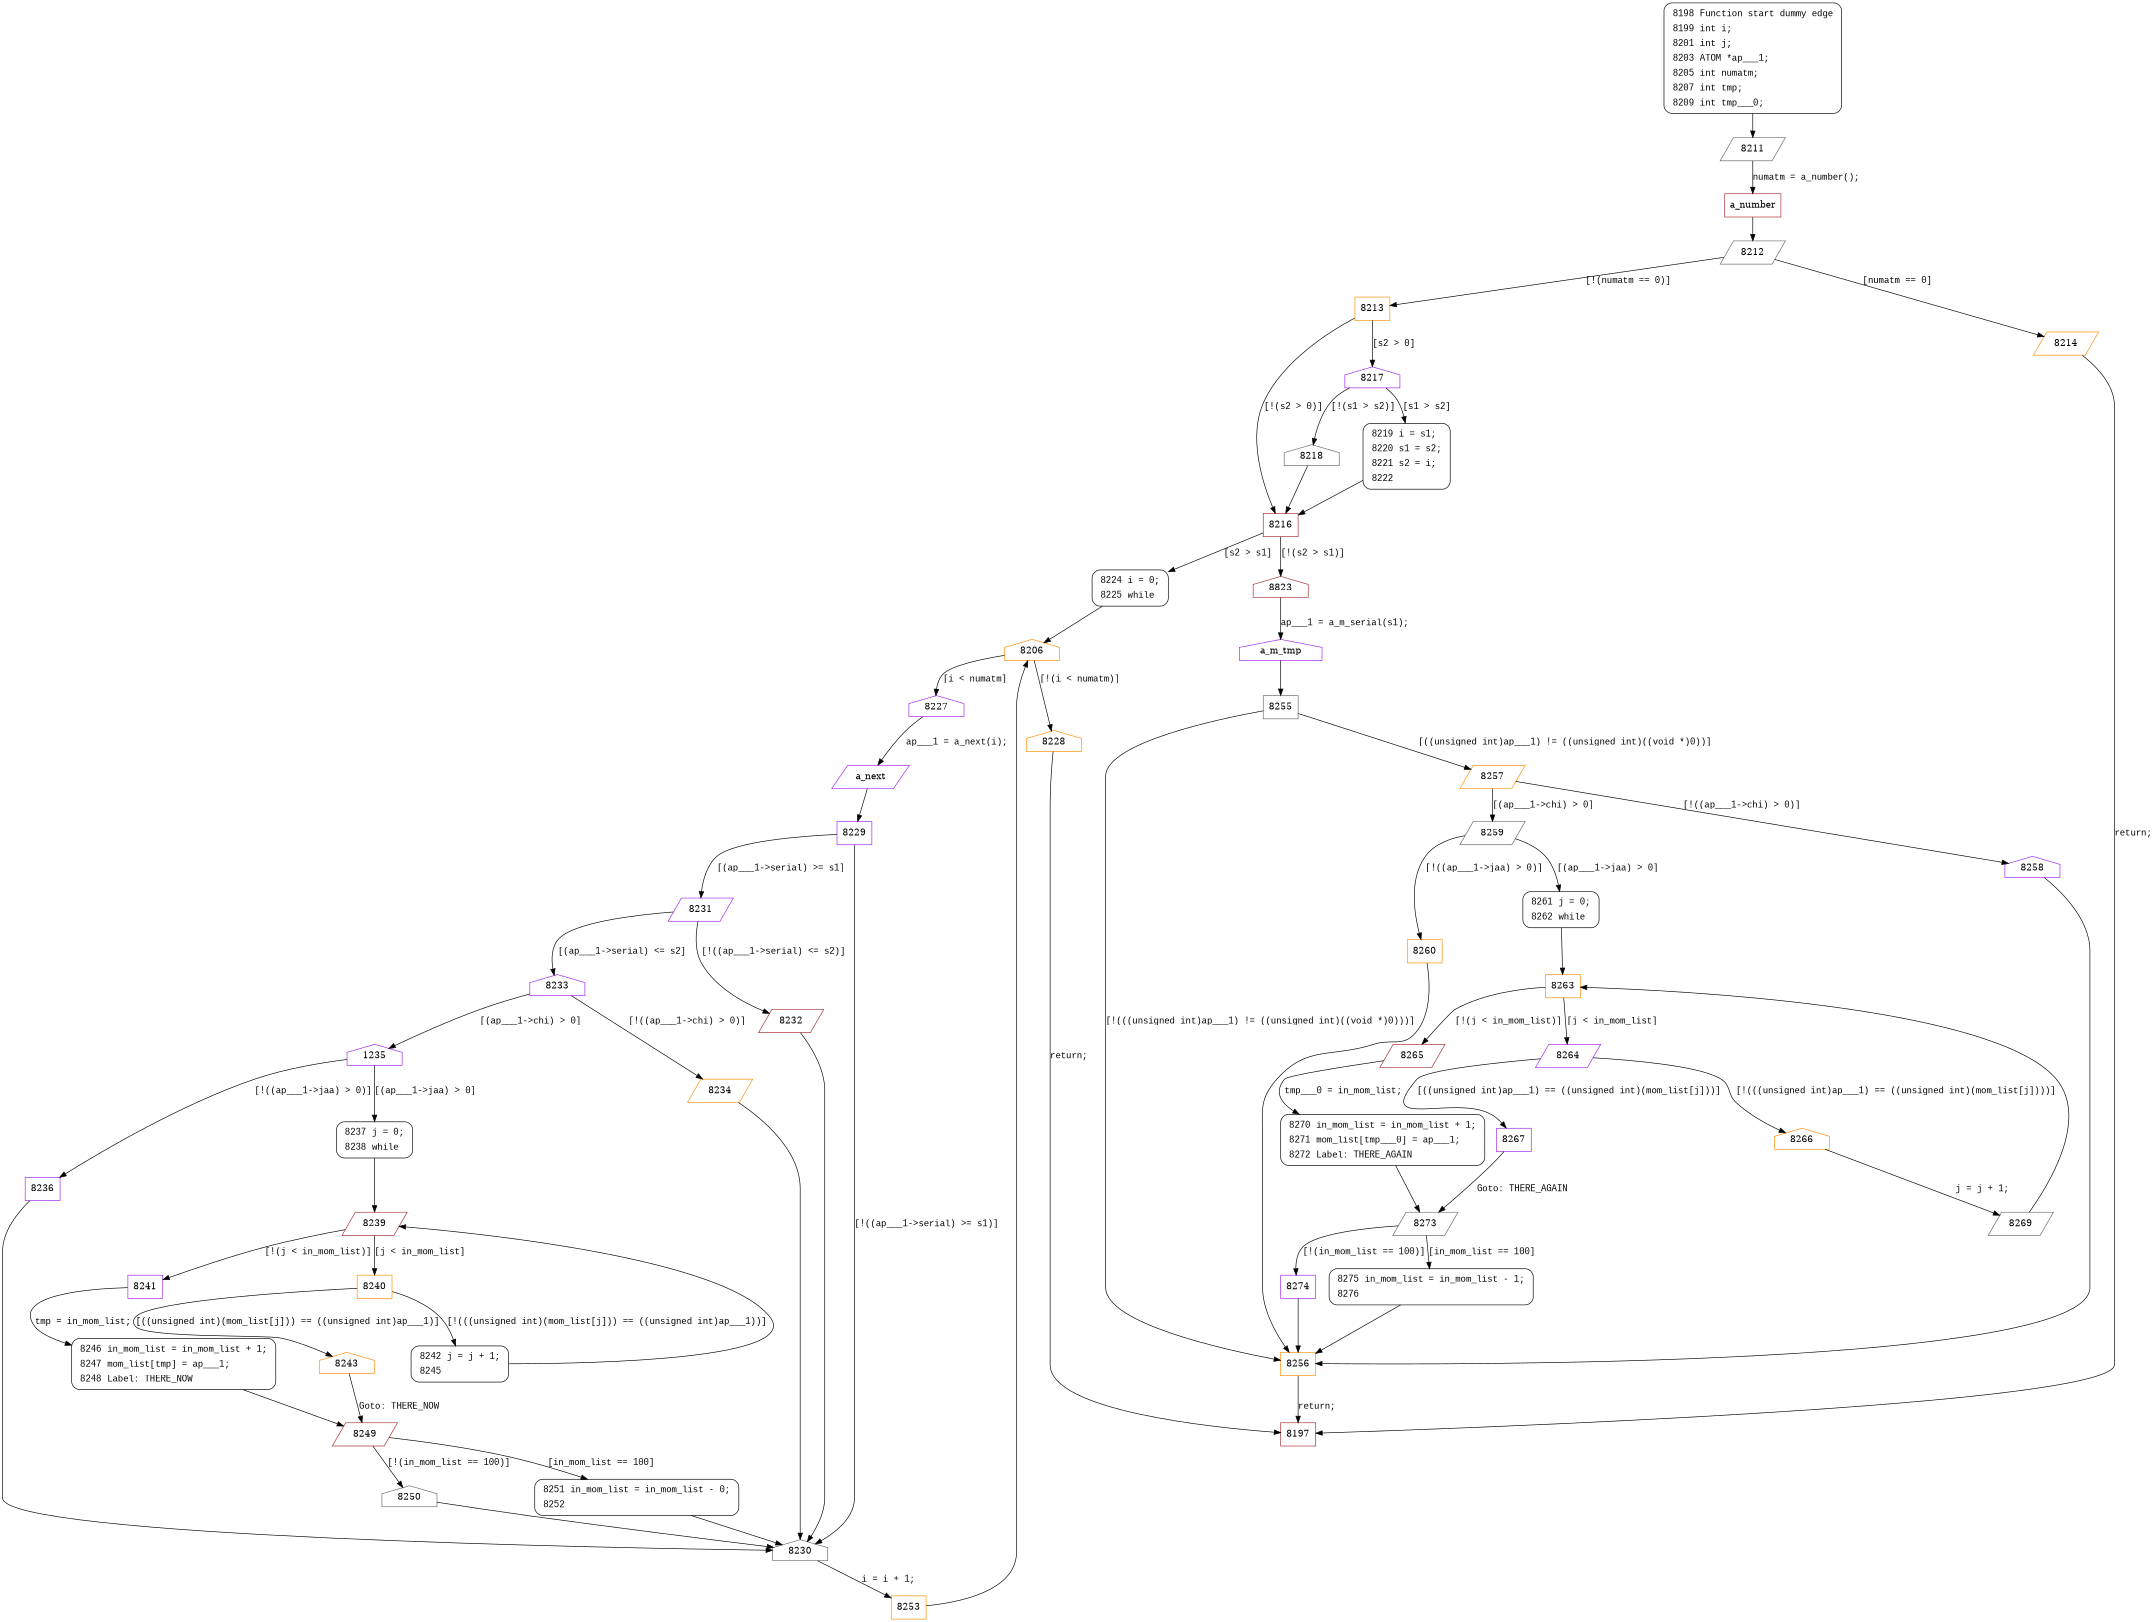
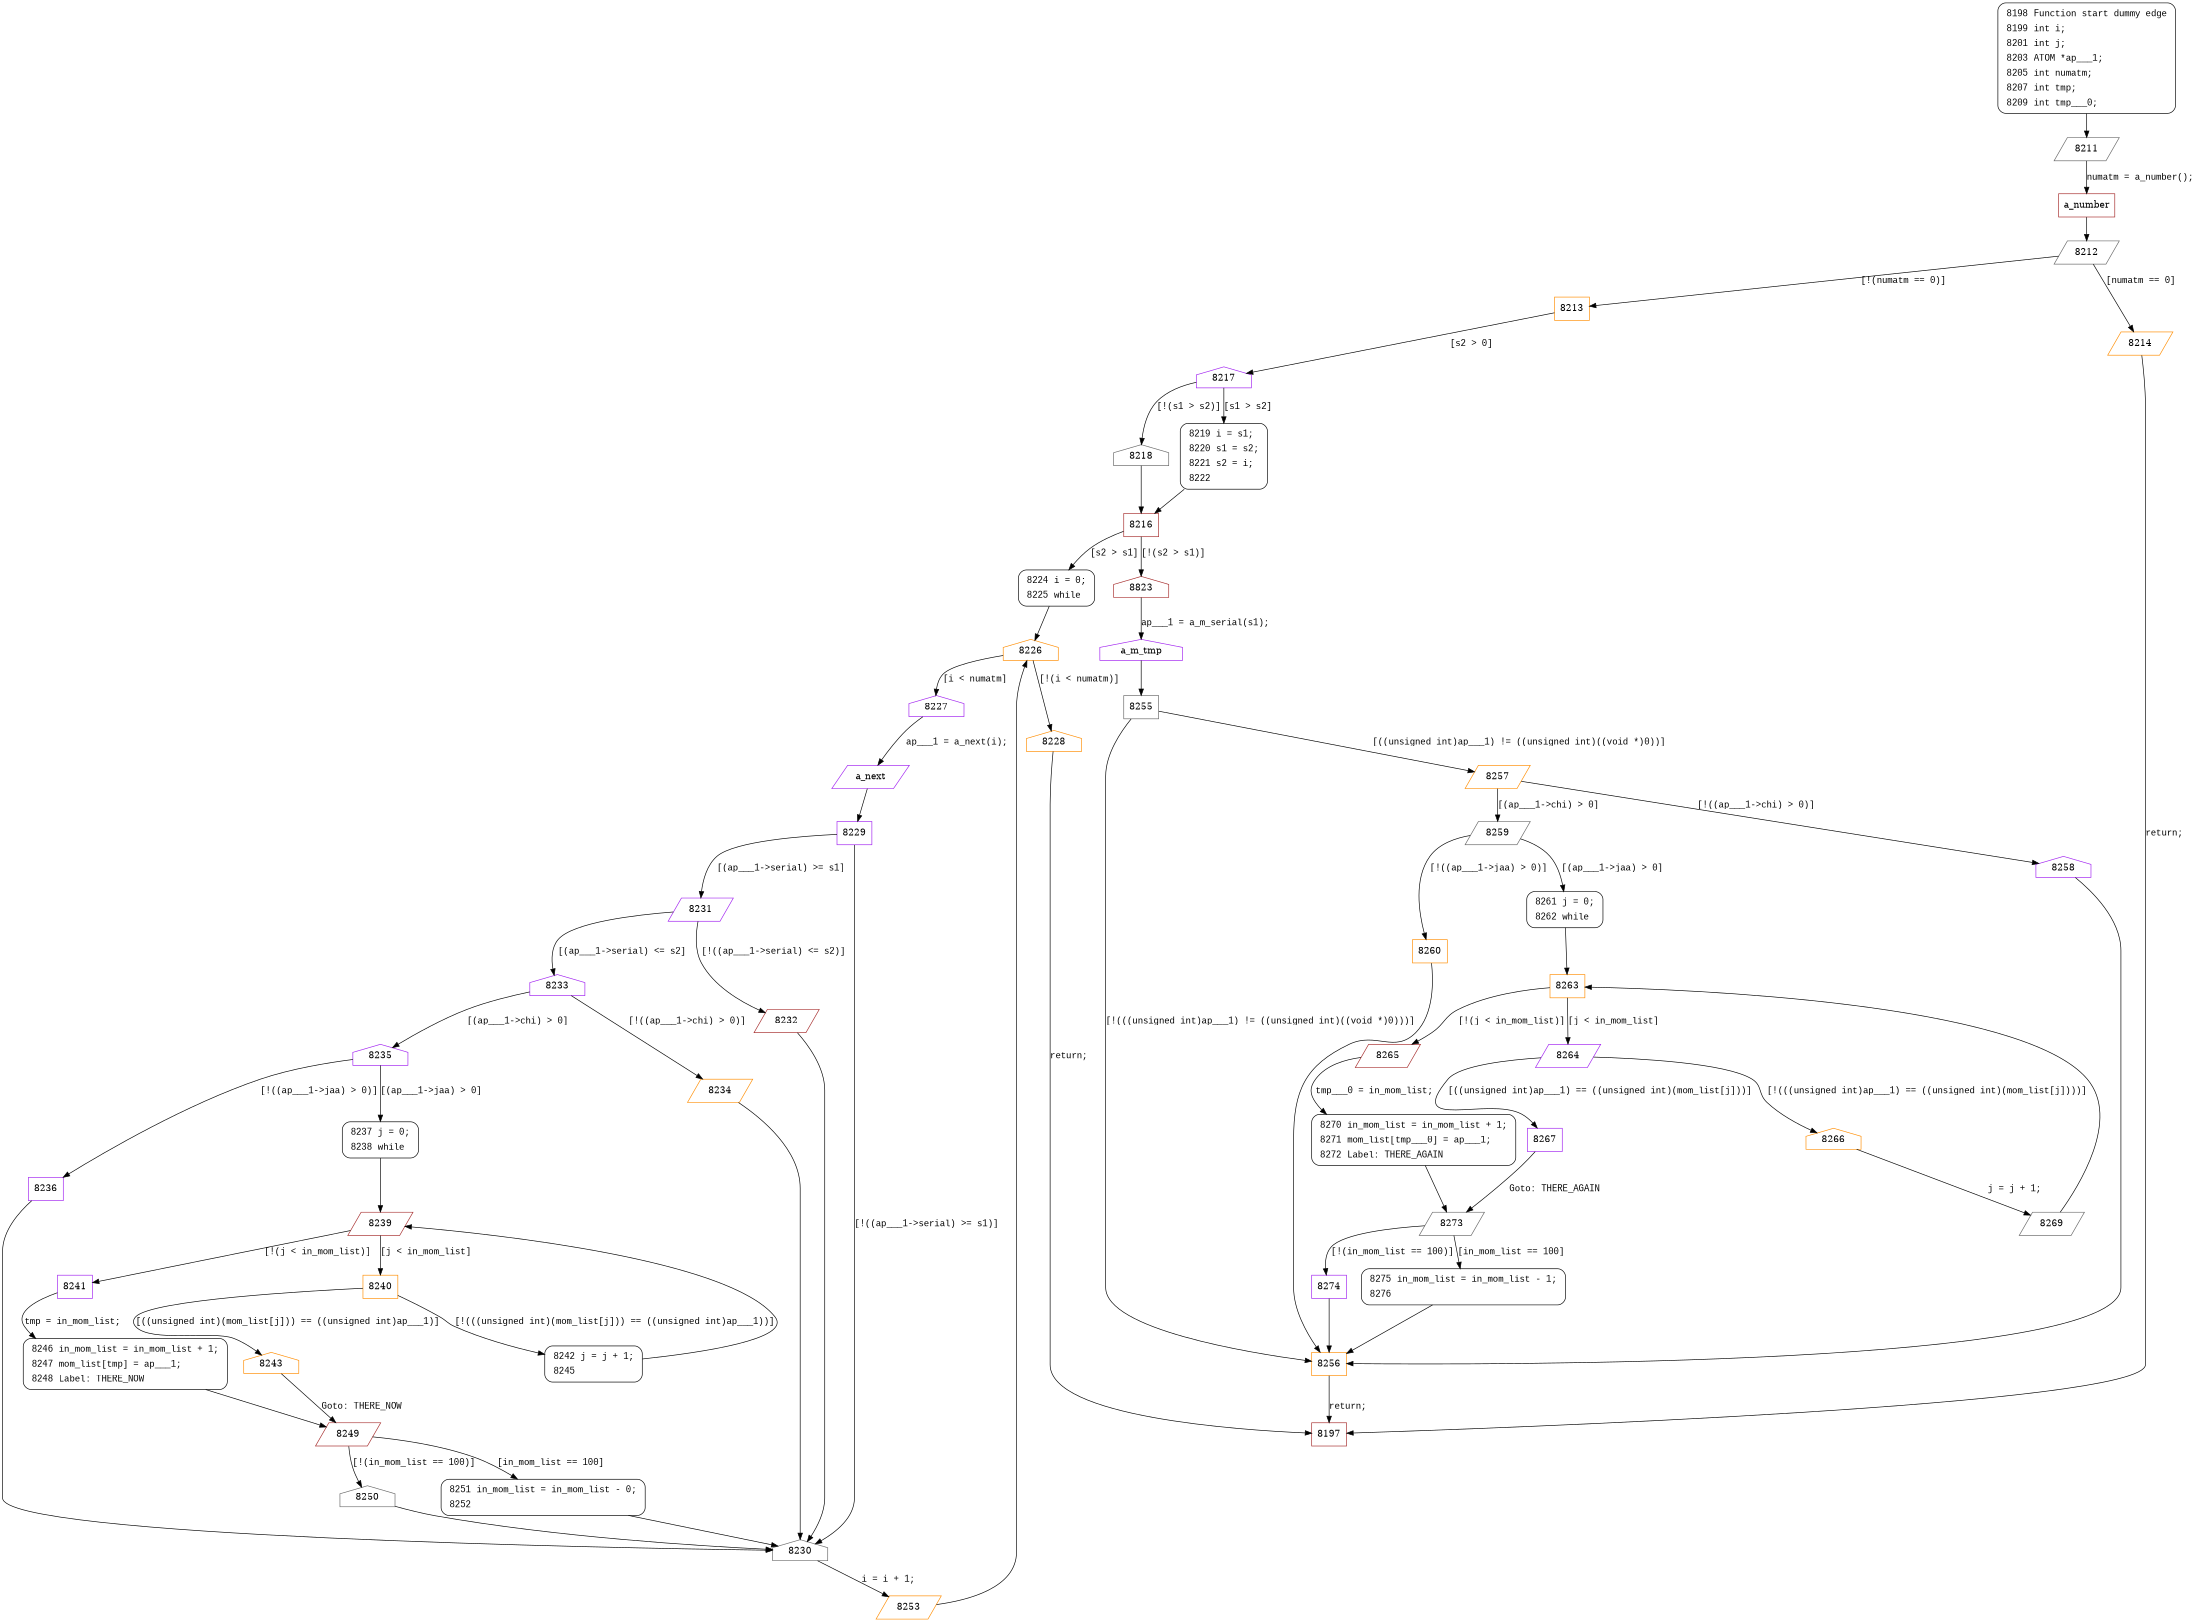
(1268, 394) -> none
(1032, 651) -> (1031, 651)
(375, 1056) -> (380, 1056)
(909, 1607) -> (909, 1607)
